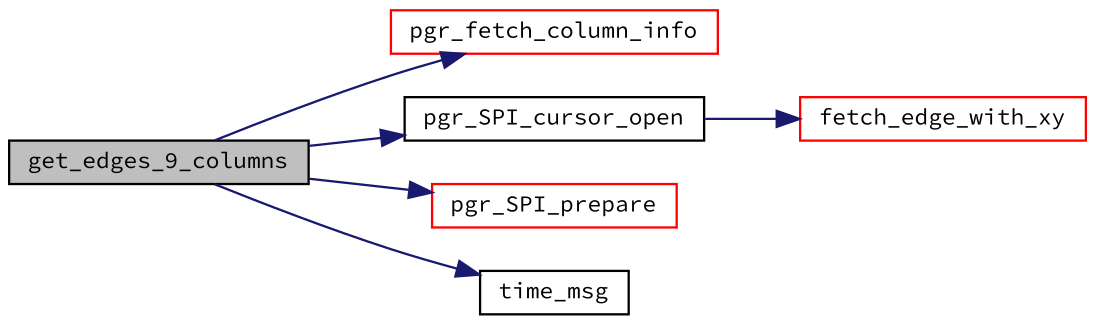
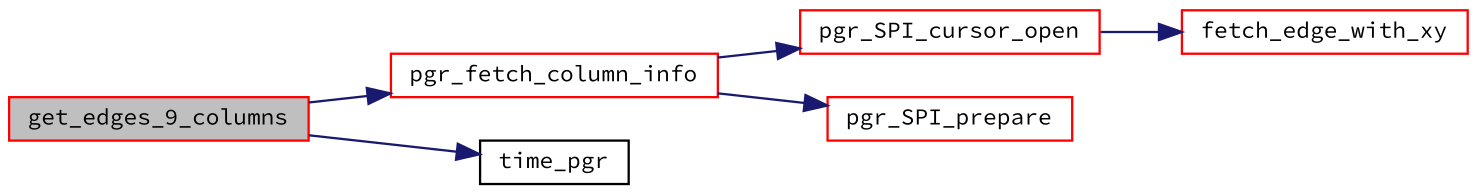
(554, 119) -> (950, 32)
(345, 142) -> (747, 54)
(159, 162) -> (159, 119)
(359, 184) -> (761, 98)
(554, 293) -> (554, 162)
